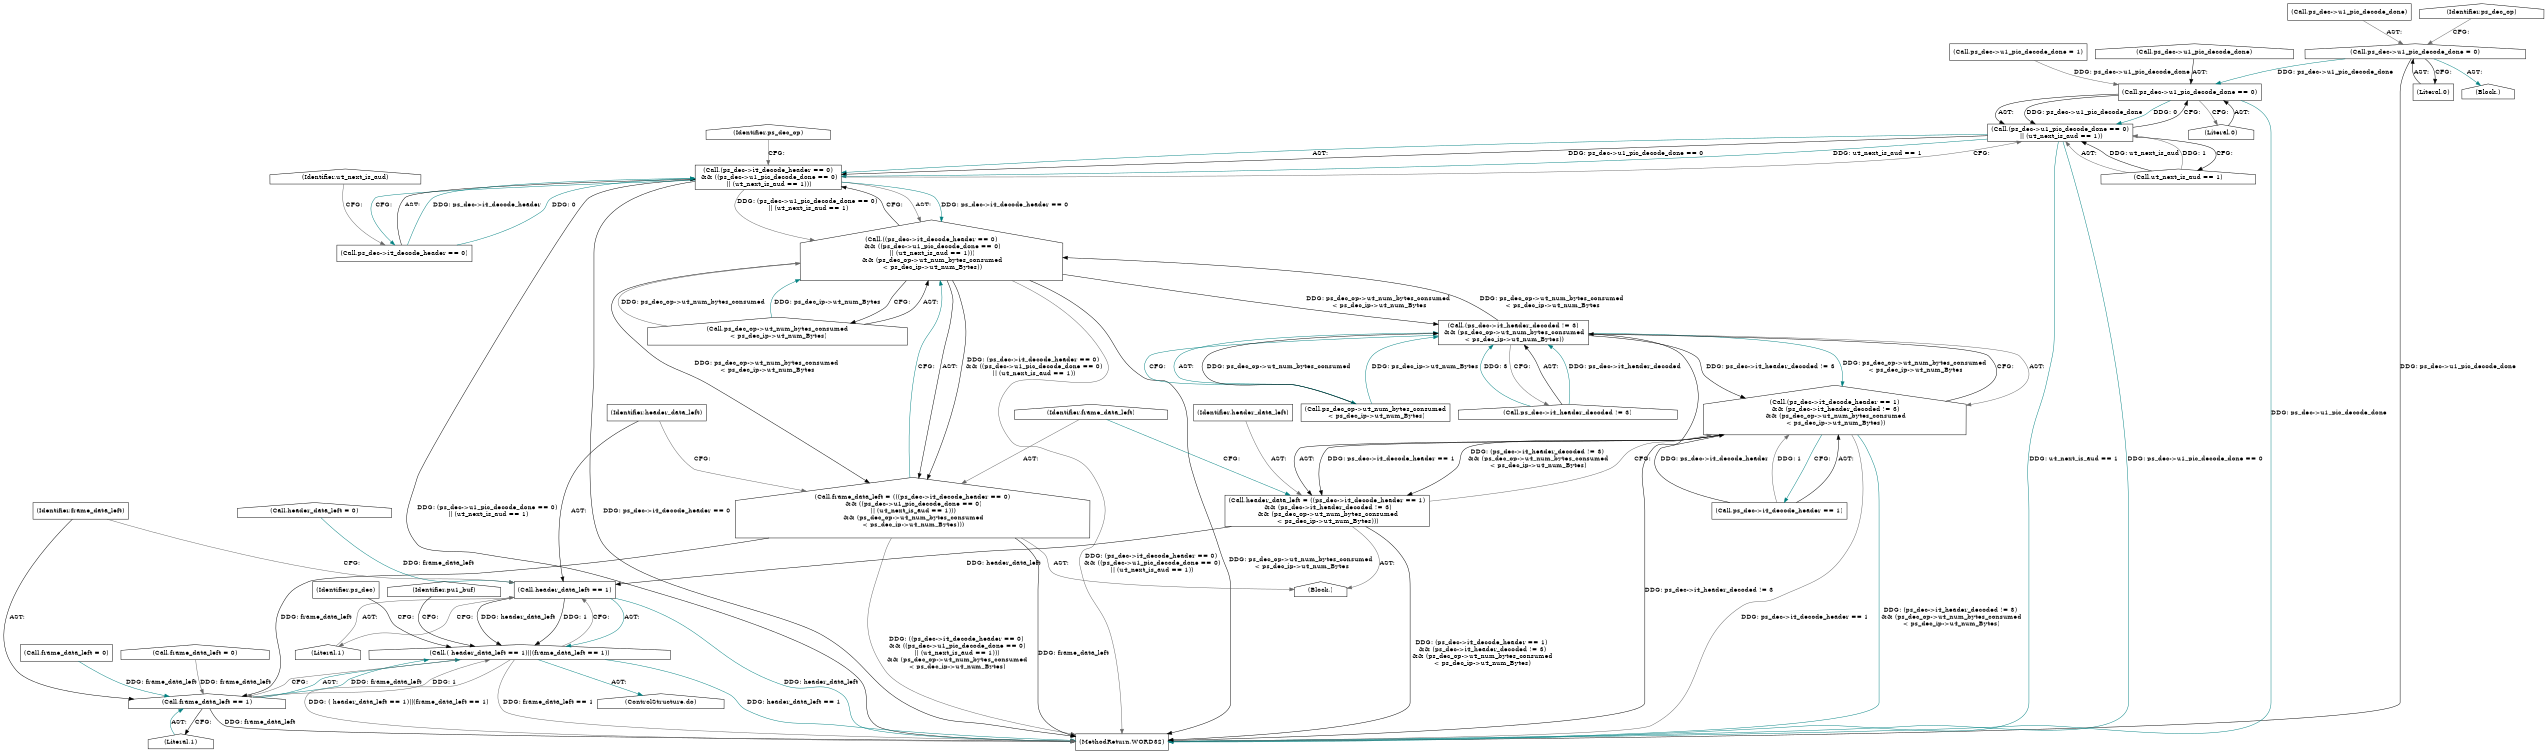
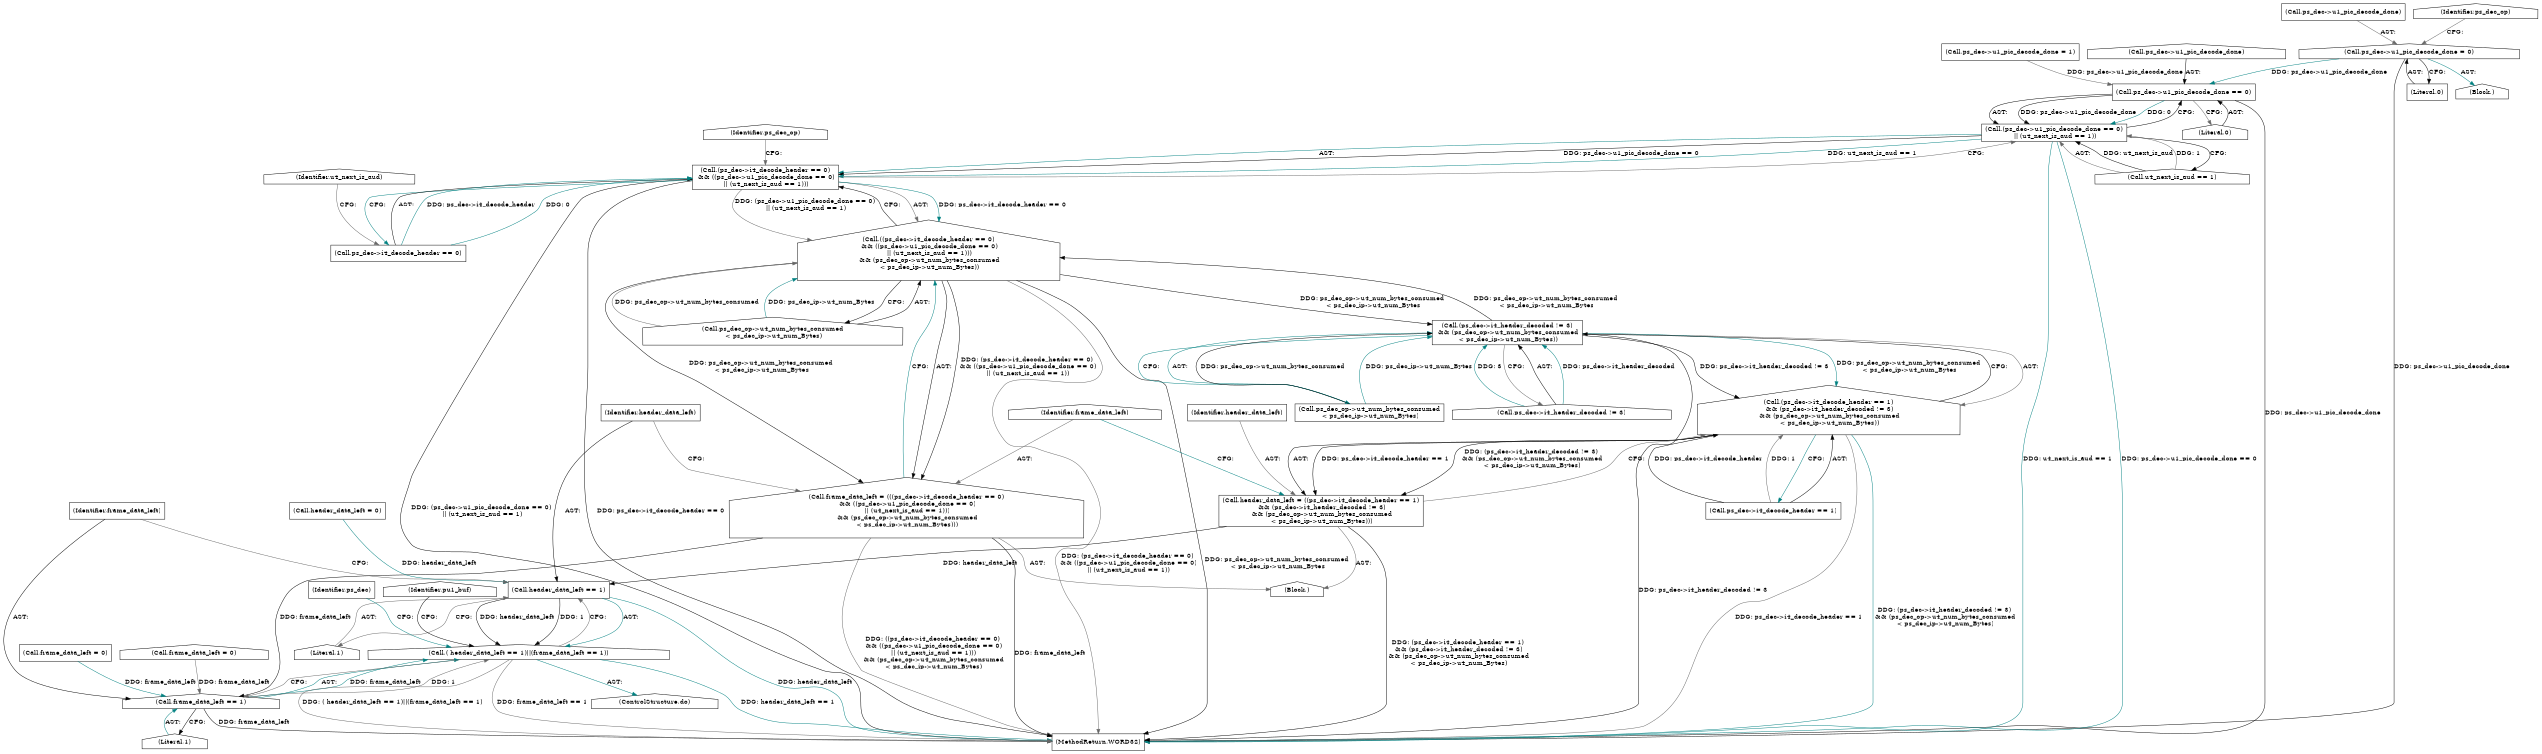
(315, 511) -> (338, 511)
(439, 563) -> (439, 563)
(402, 630) -> (401, 630)
(2037, 726) -> (2022, 726)
